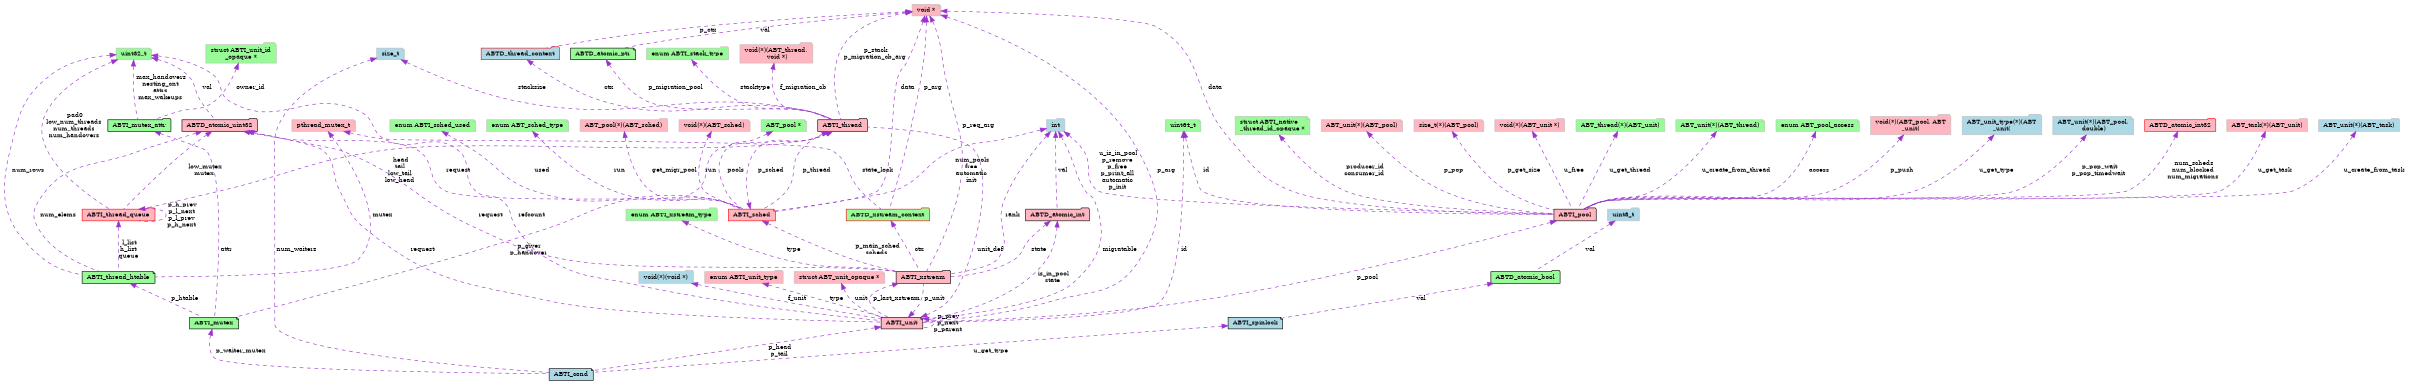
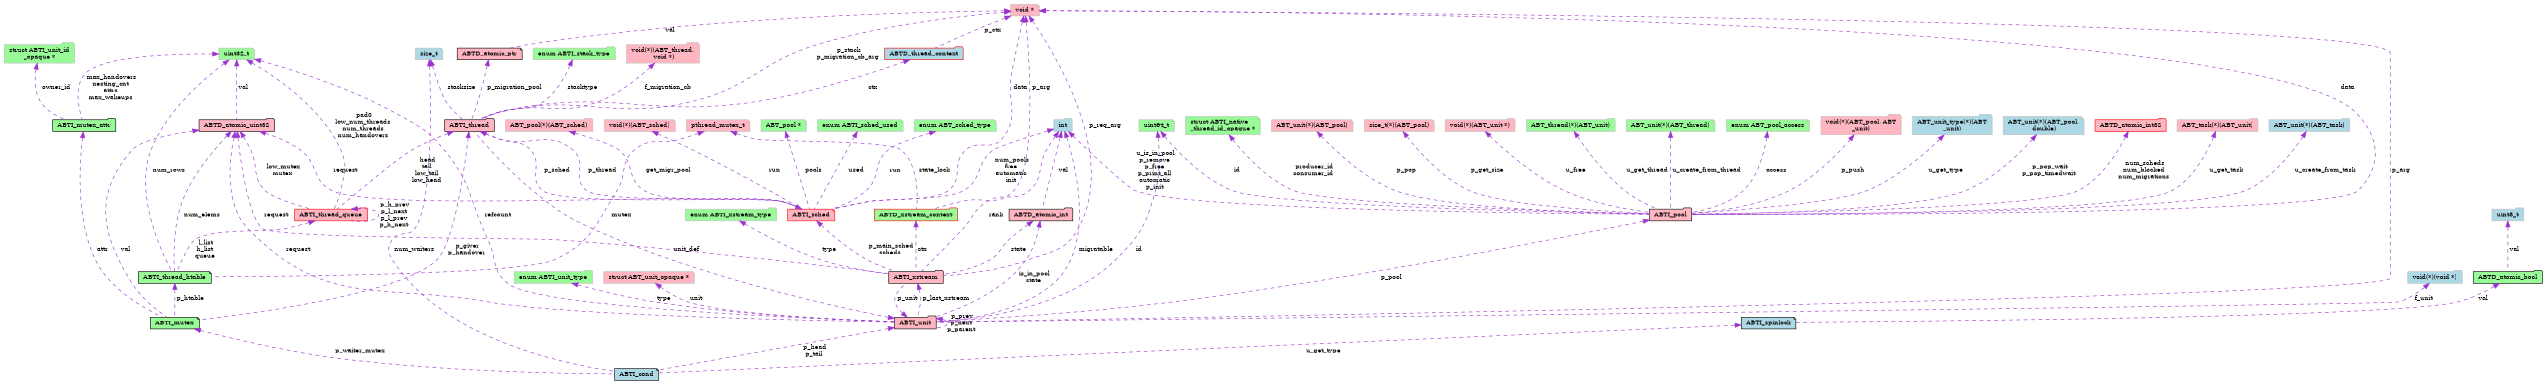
(603, 54) -> (490, 54)
none -> (106, 208)
(744, 277) -> (553, 277)
(902, 323) -> (915, 323)
